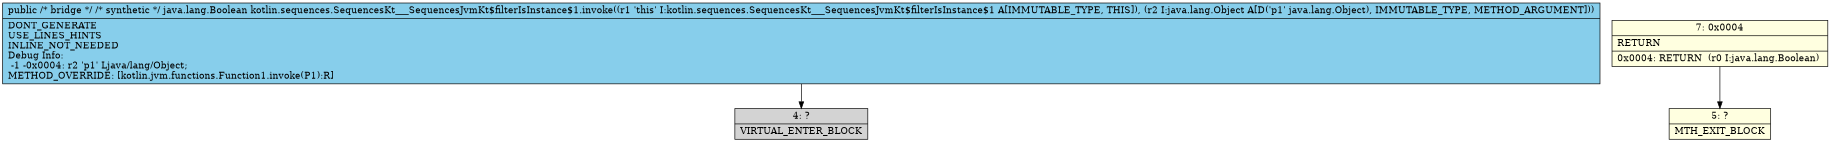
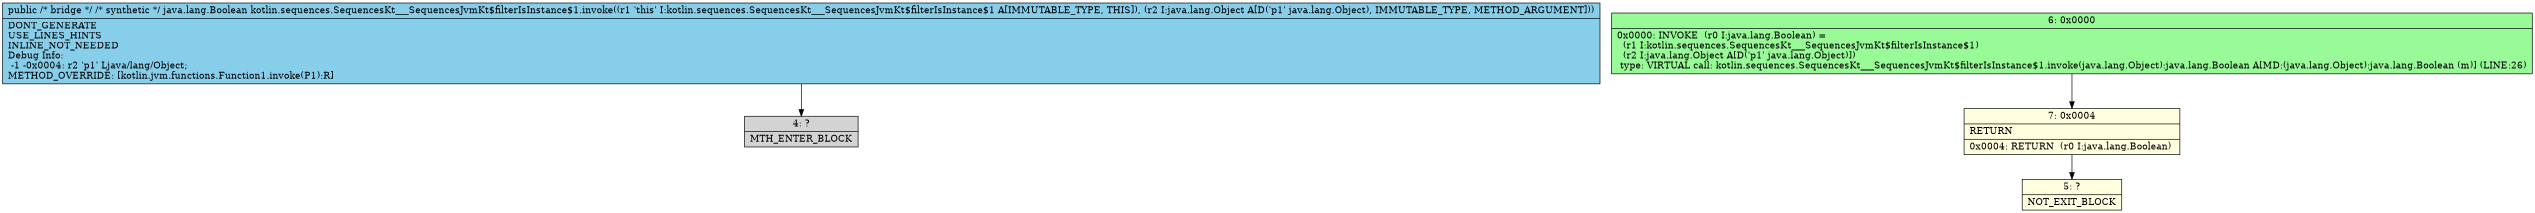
none -> (2072, 43)
(801, 131) -> (801, 139)
(1720, 131) -> (2072, 202)
